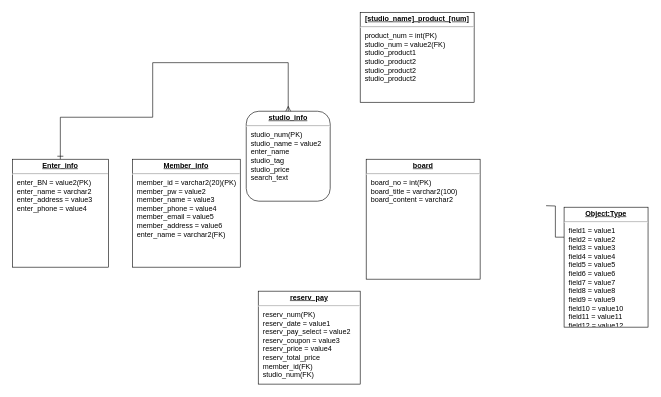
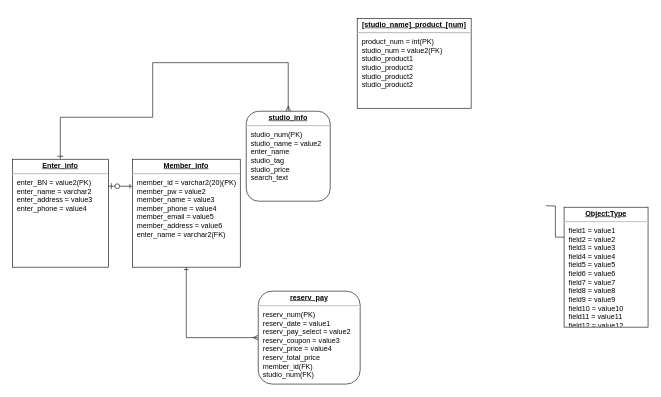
(417, 57) -> (414, 63)
none -> (120, 186)
(423, 219) -> none
none -> (187, 338)
(309, 338) -> (309, 338)
